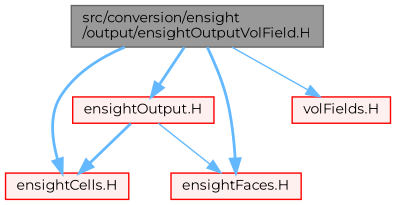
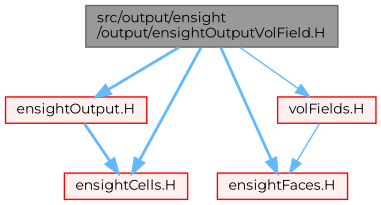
(197, 26) -> (212, 26)
(184, 144) -> (308, 142)
